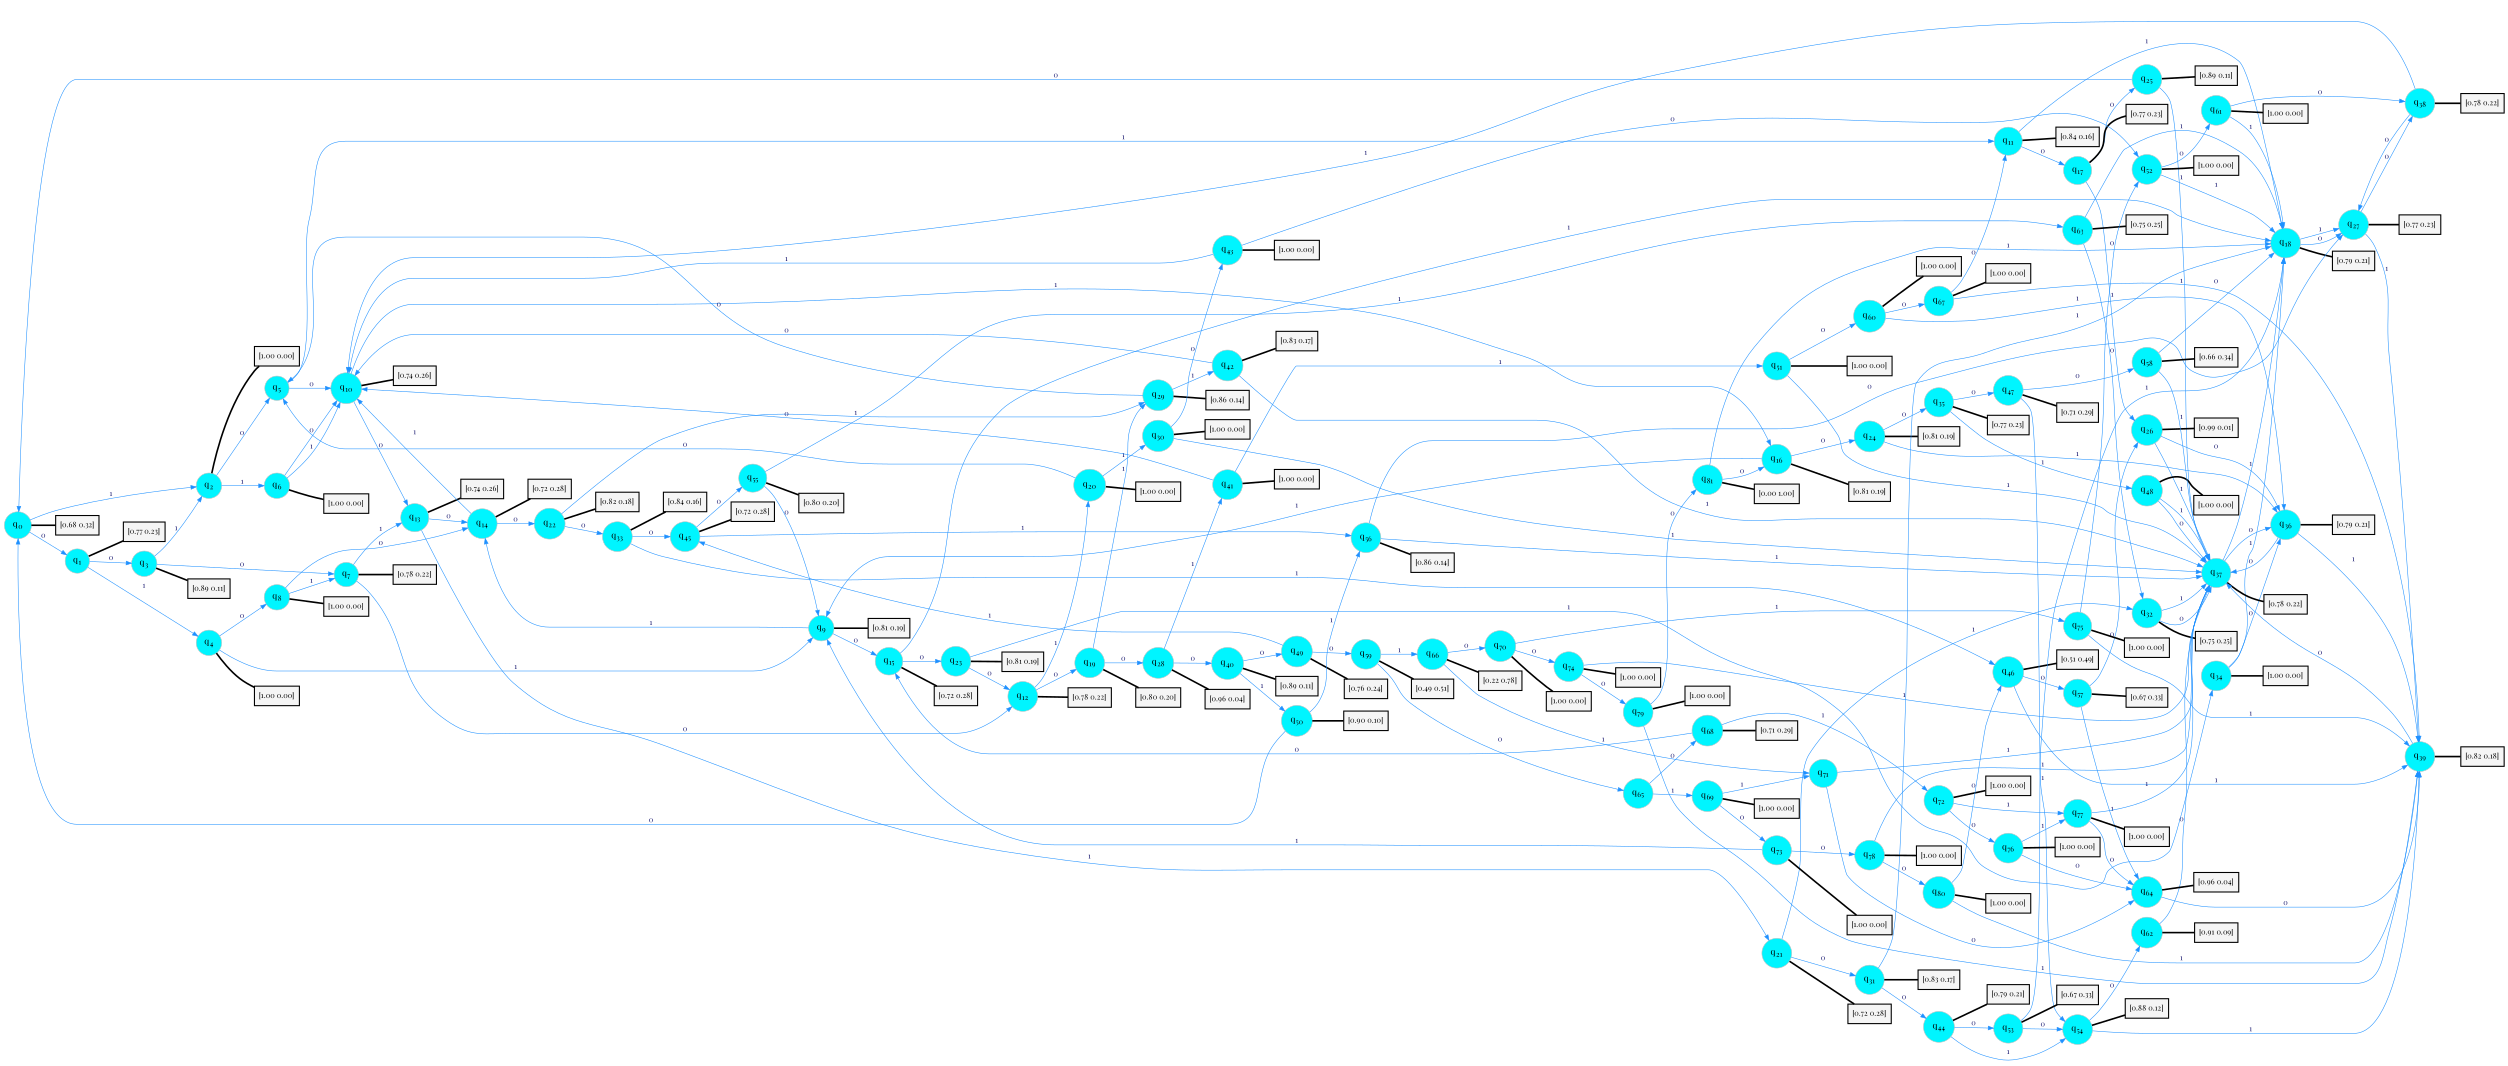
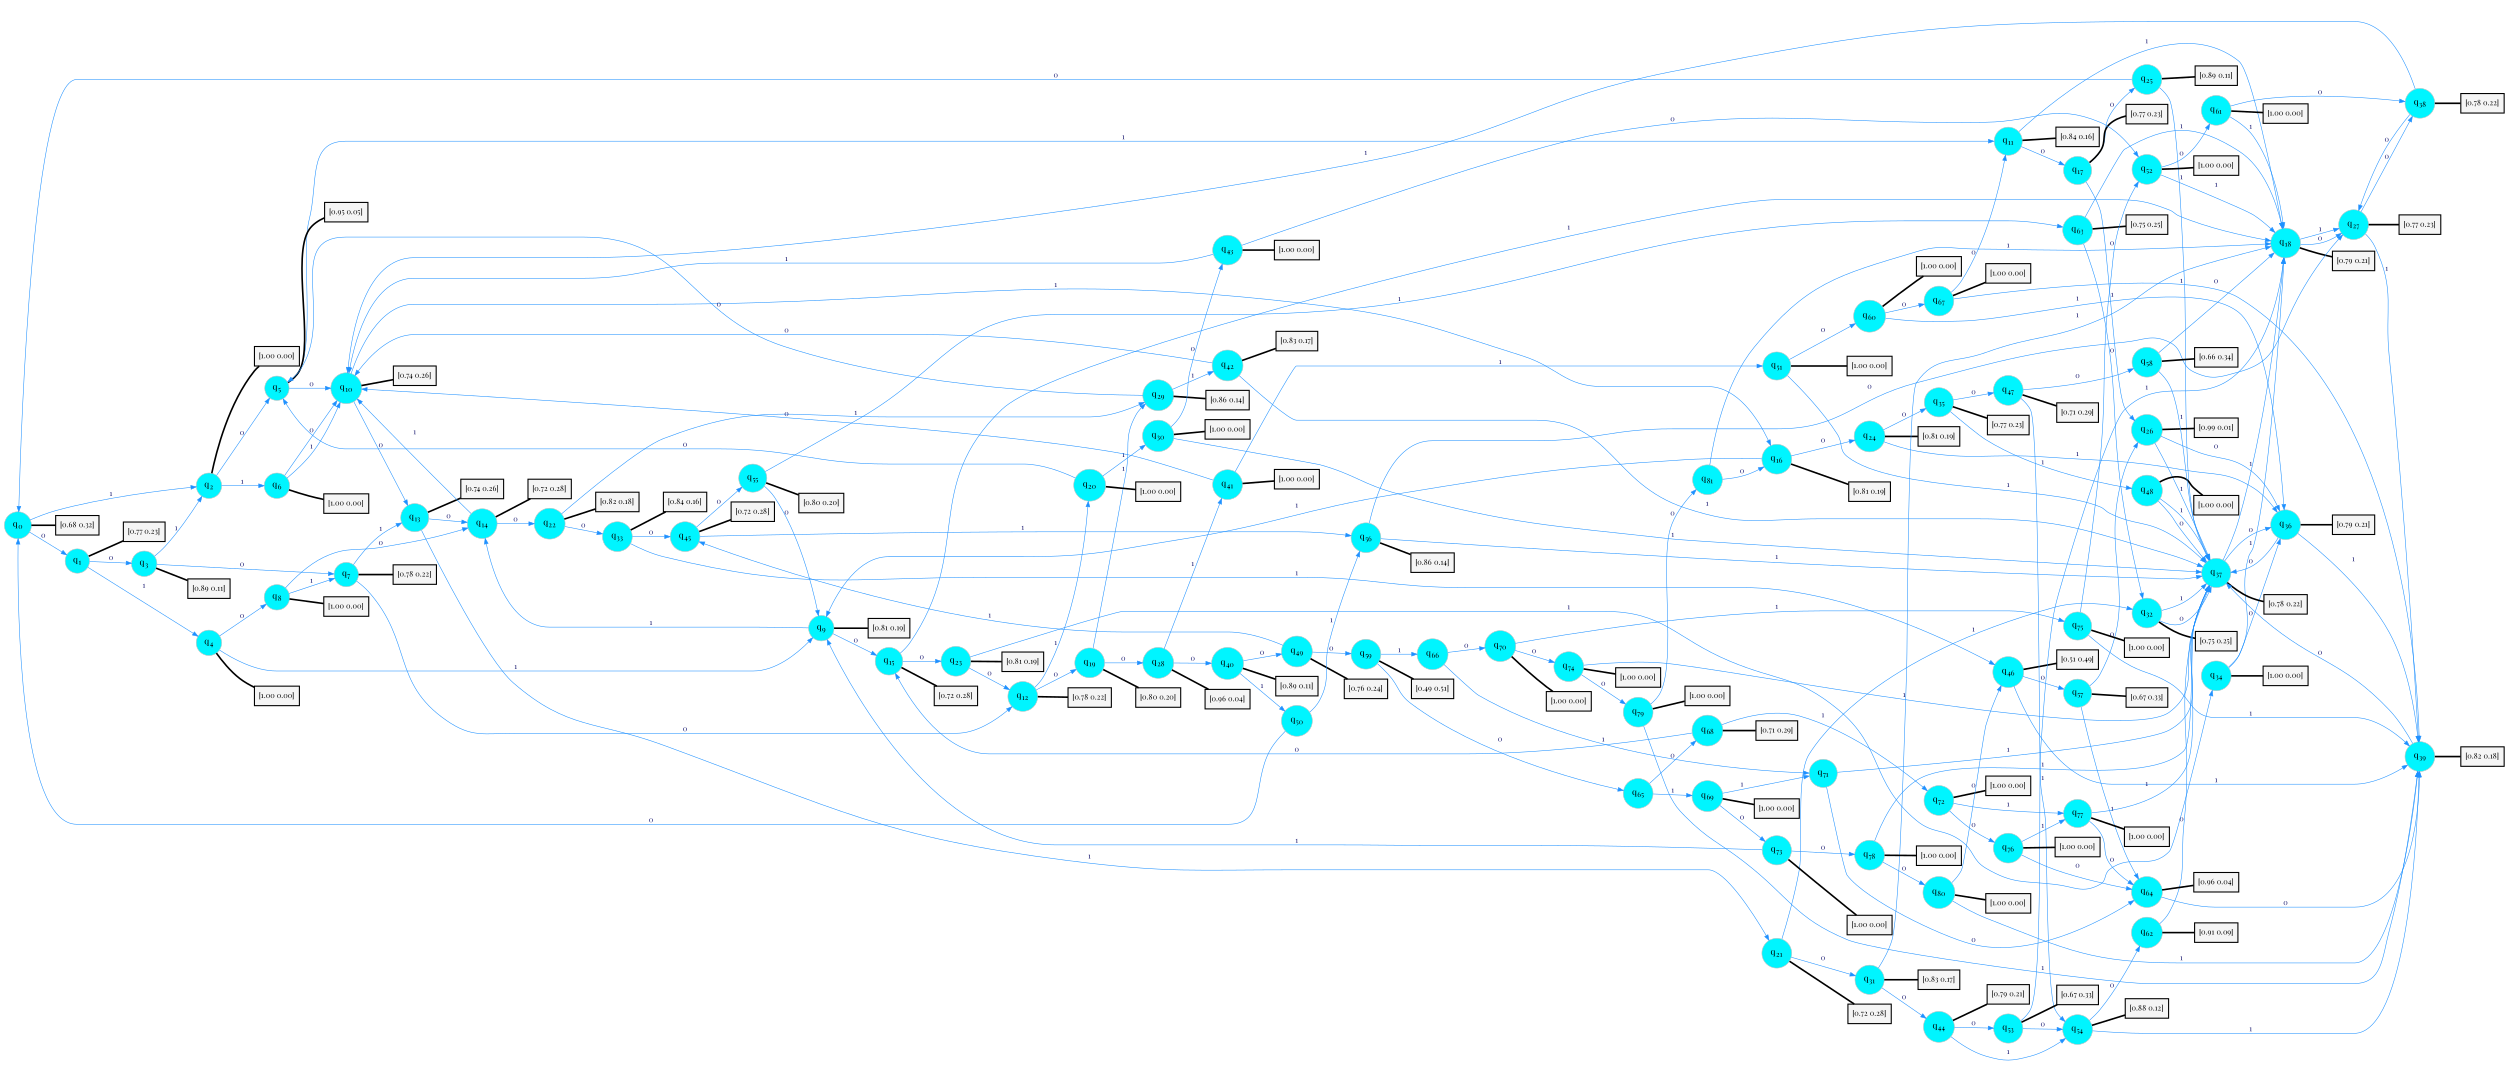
none -> (346, 212)
(1777, 494) -> none
(1500, 681) -> none
(1366, 721) -> none
